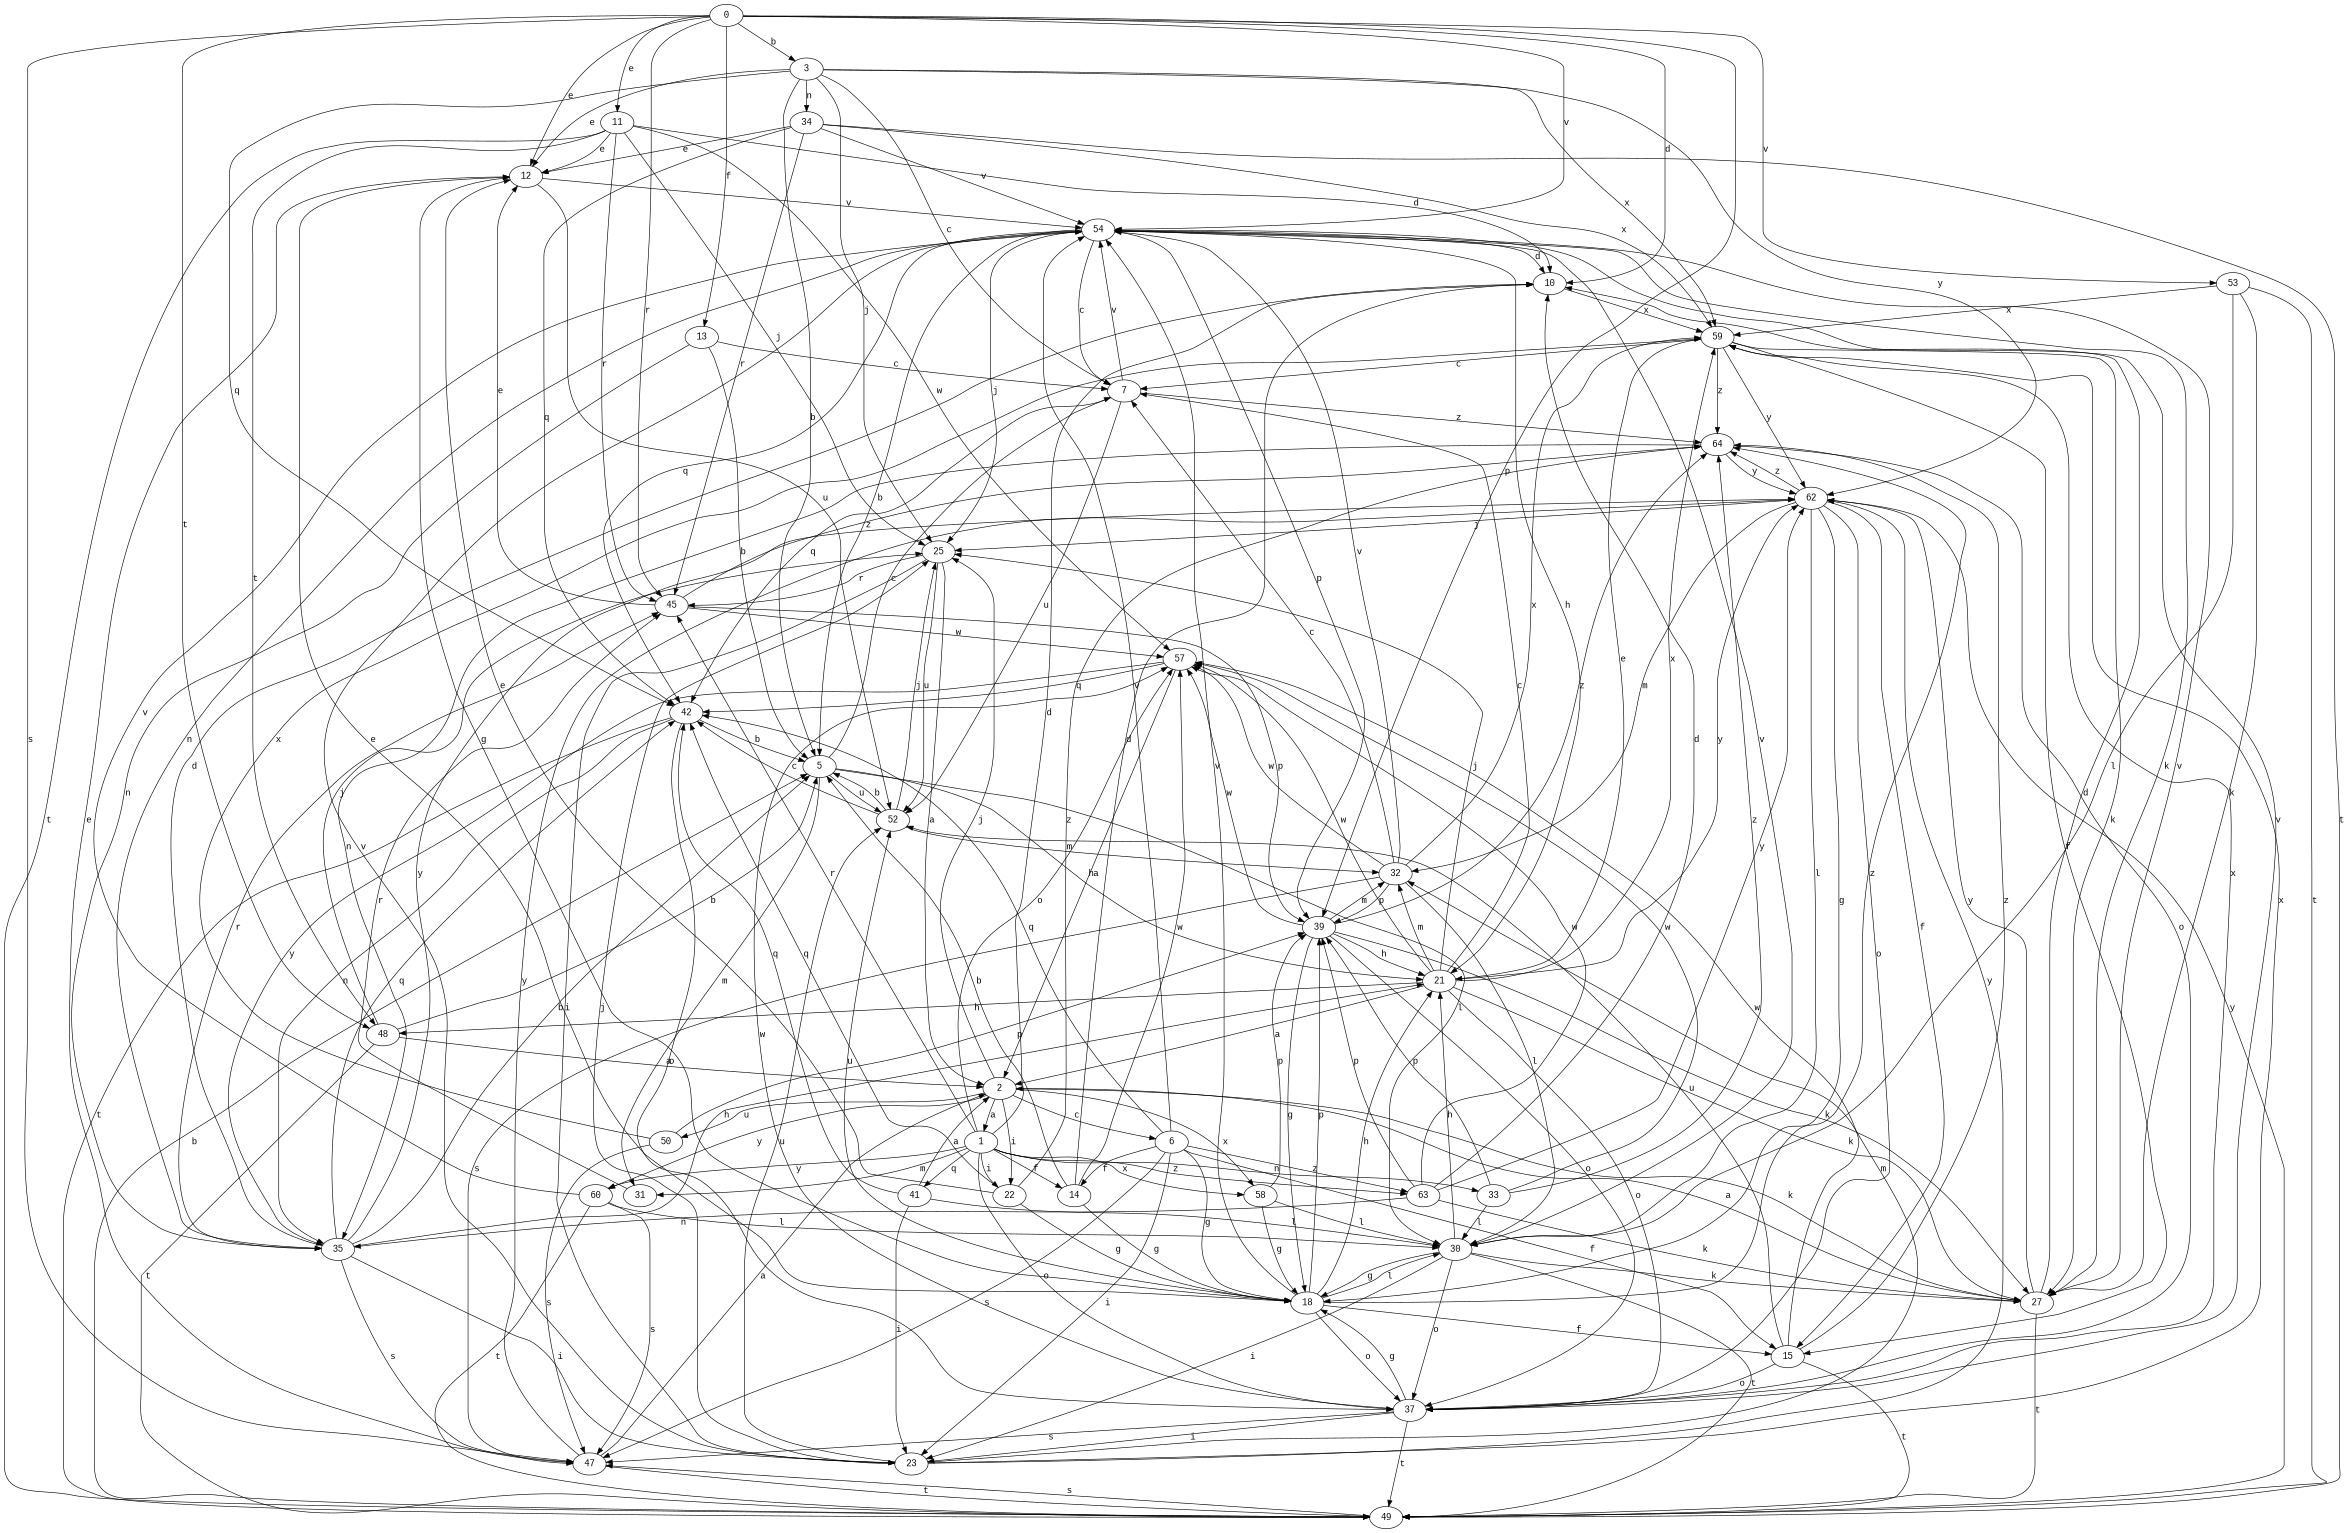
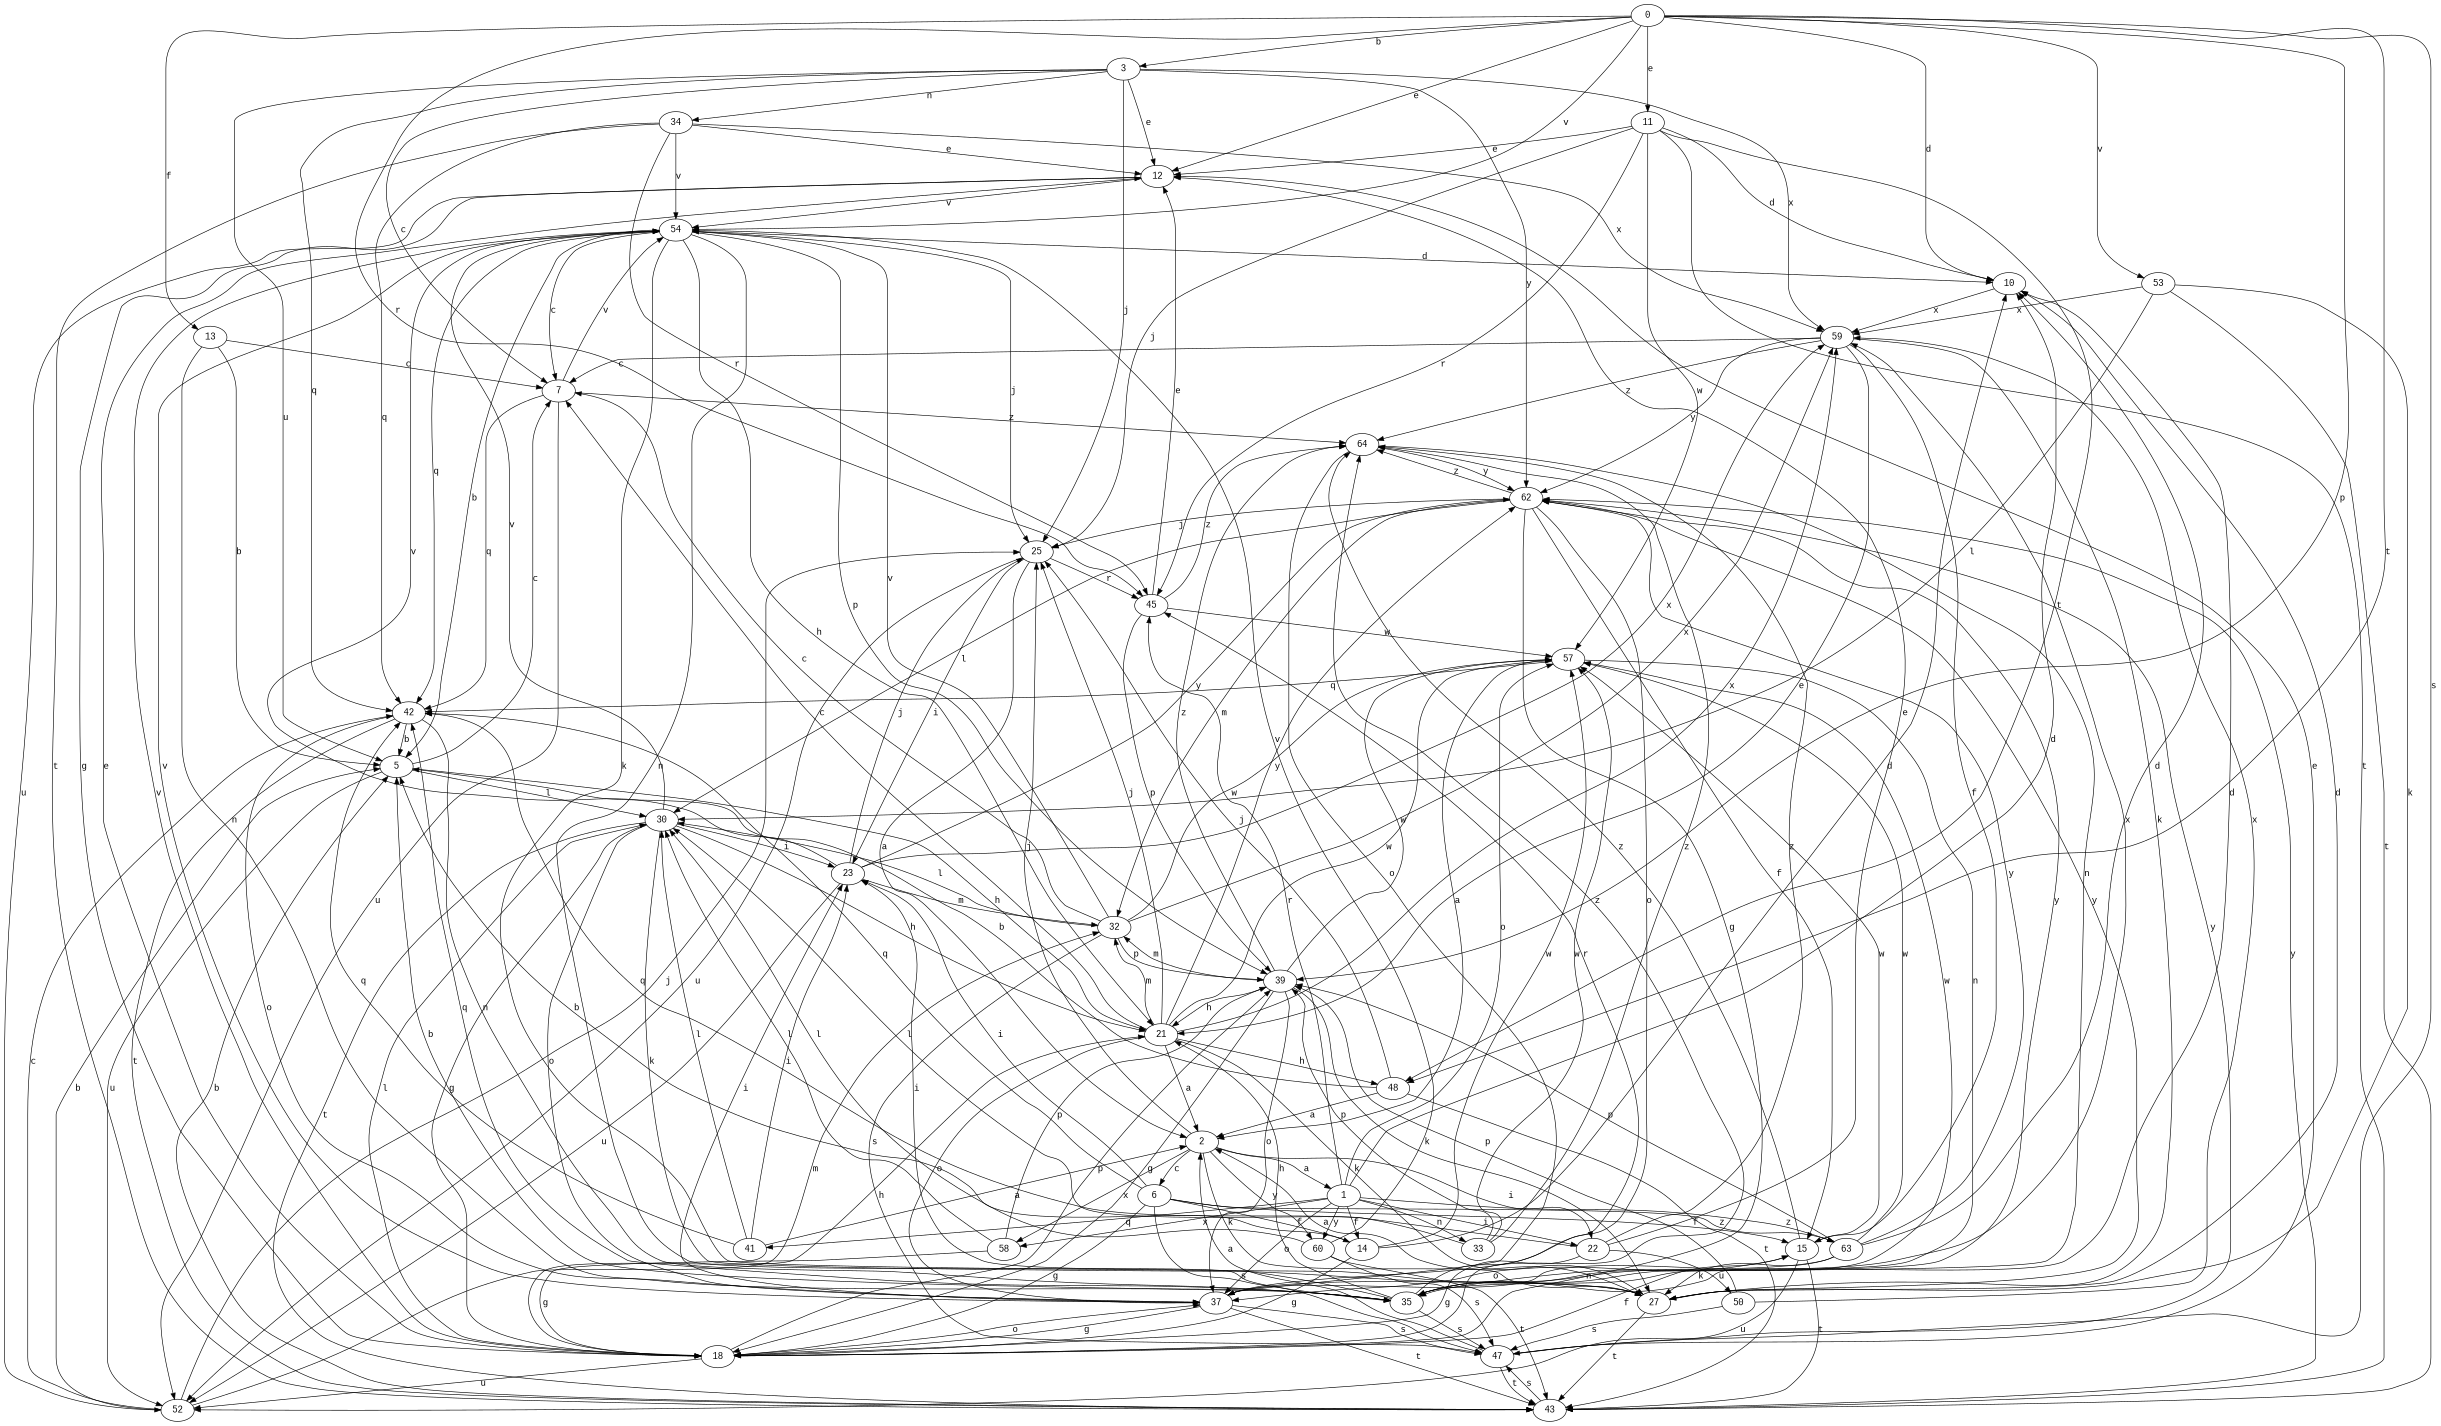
(2147, 342) -> none
(813, 418) -> (286, 418)
(1129, 647) -> none
(292, 954) -> (1975, 981)
(841, 1102) -> (1675, 1260)
(640, 1196) -> none
(1386, 1518) -> (1550, 1410)
